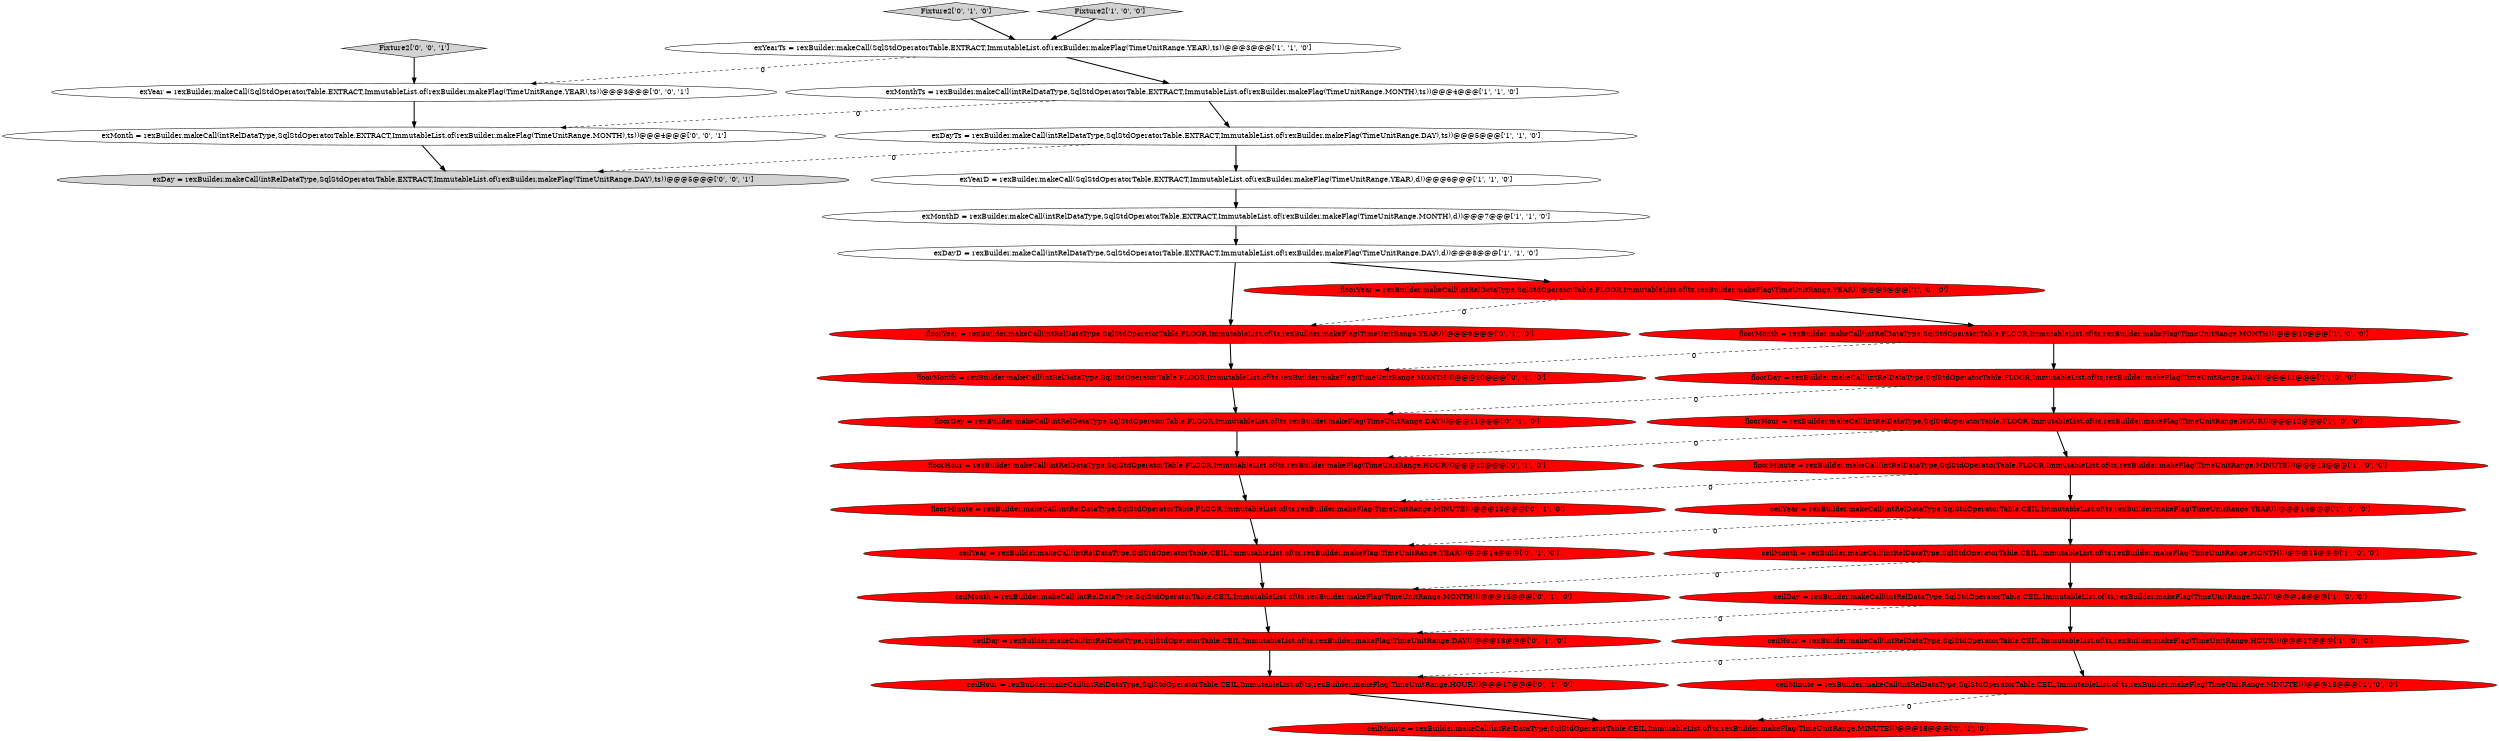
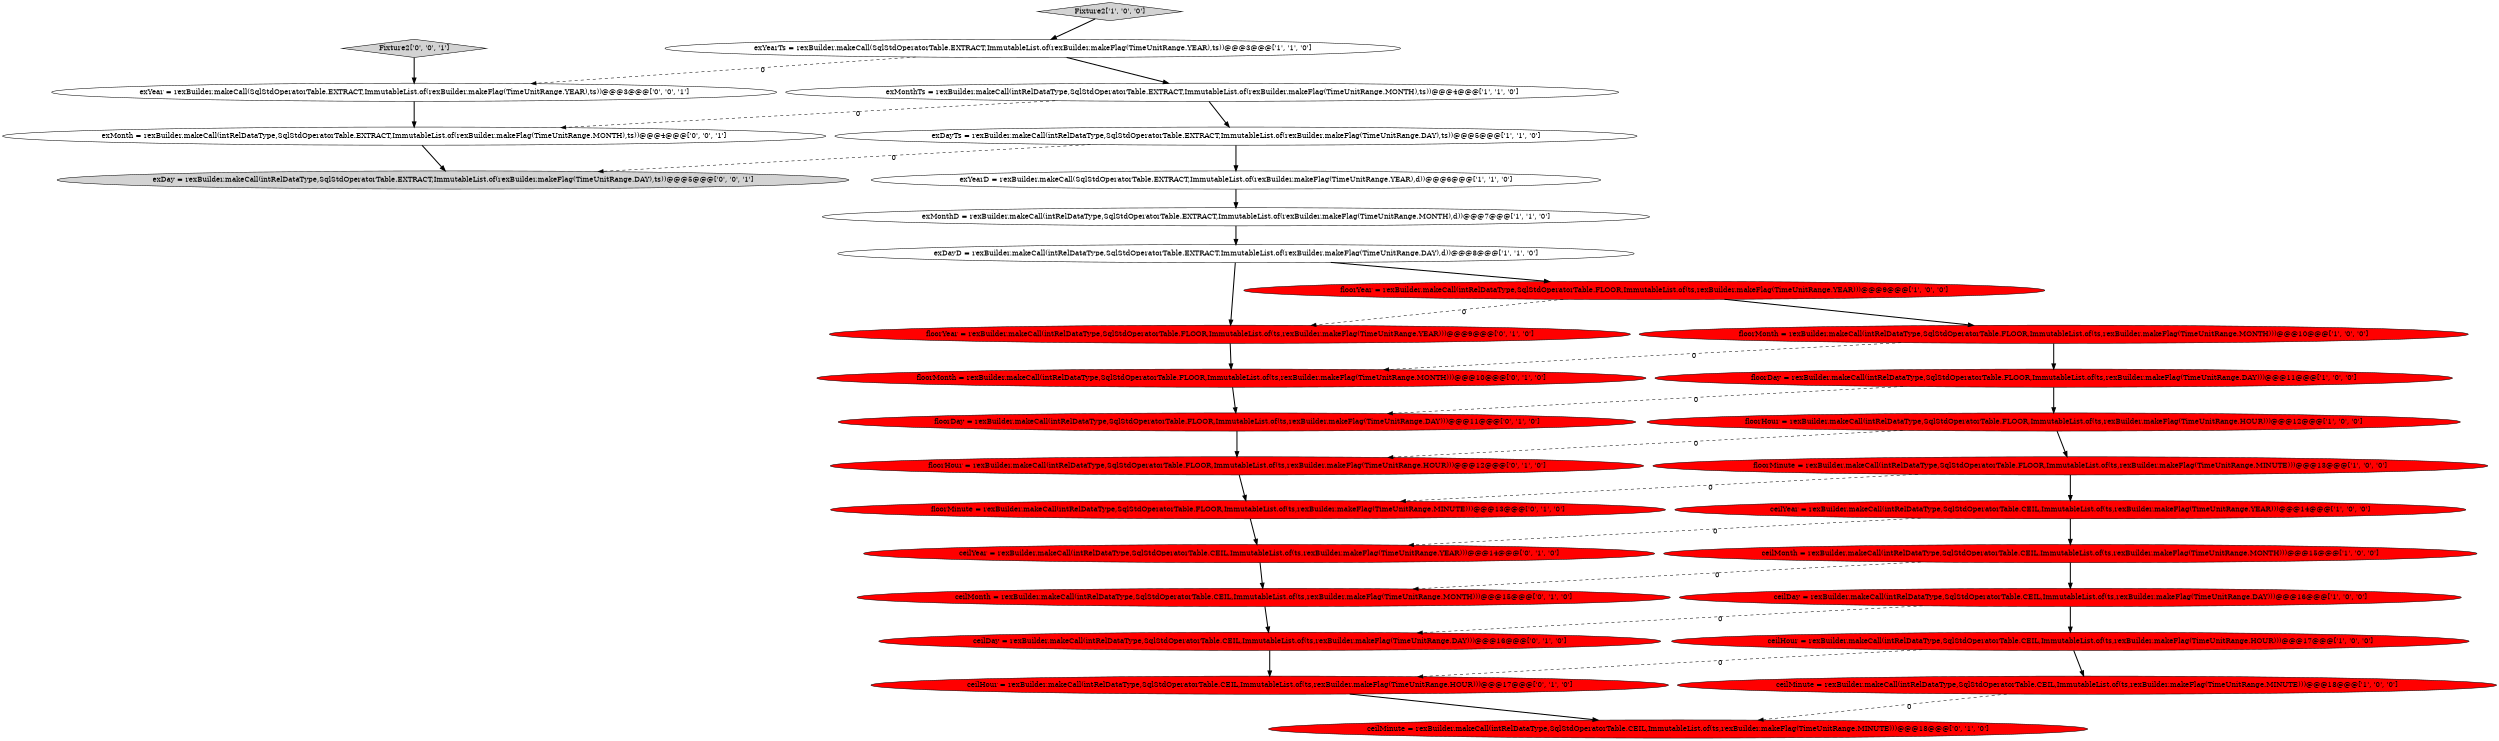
(956, 12) -> none
